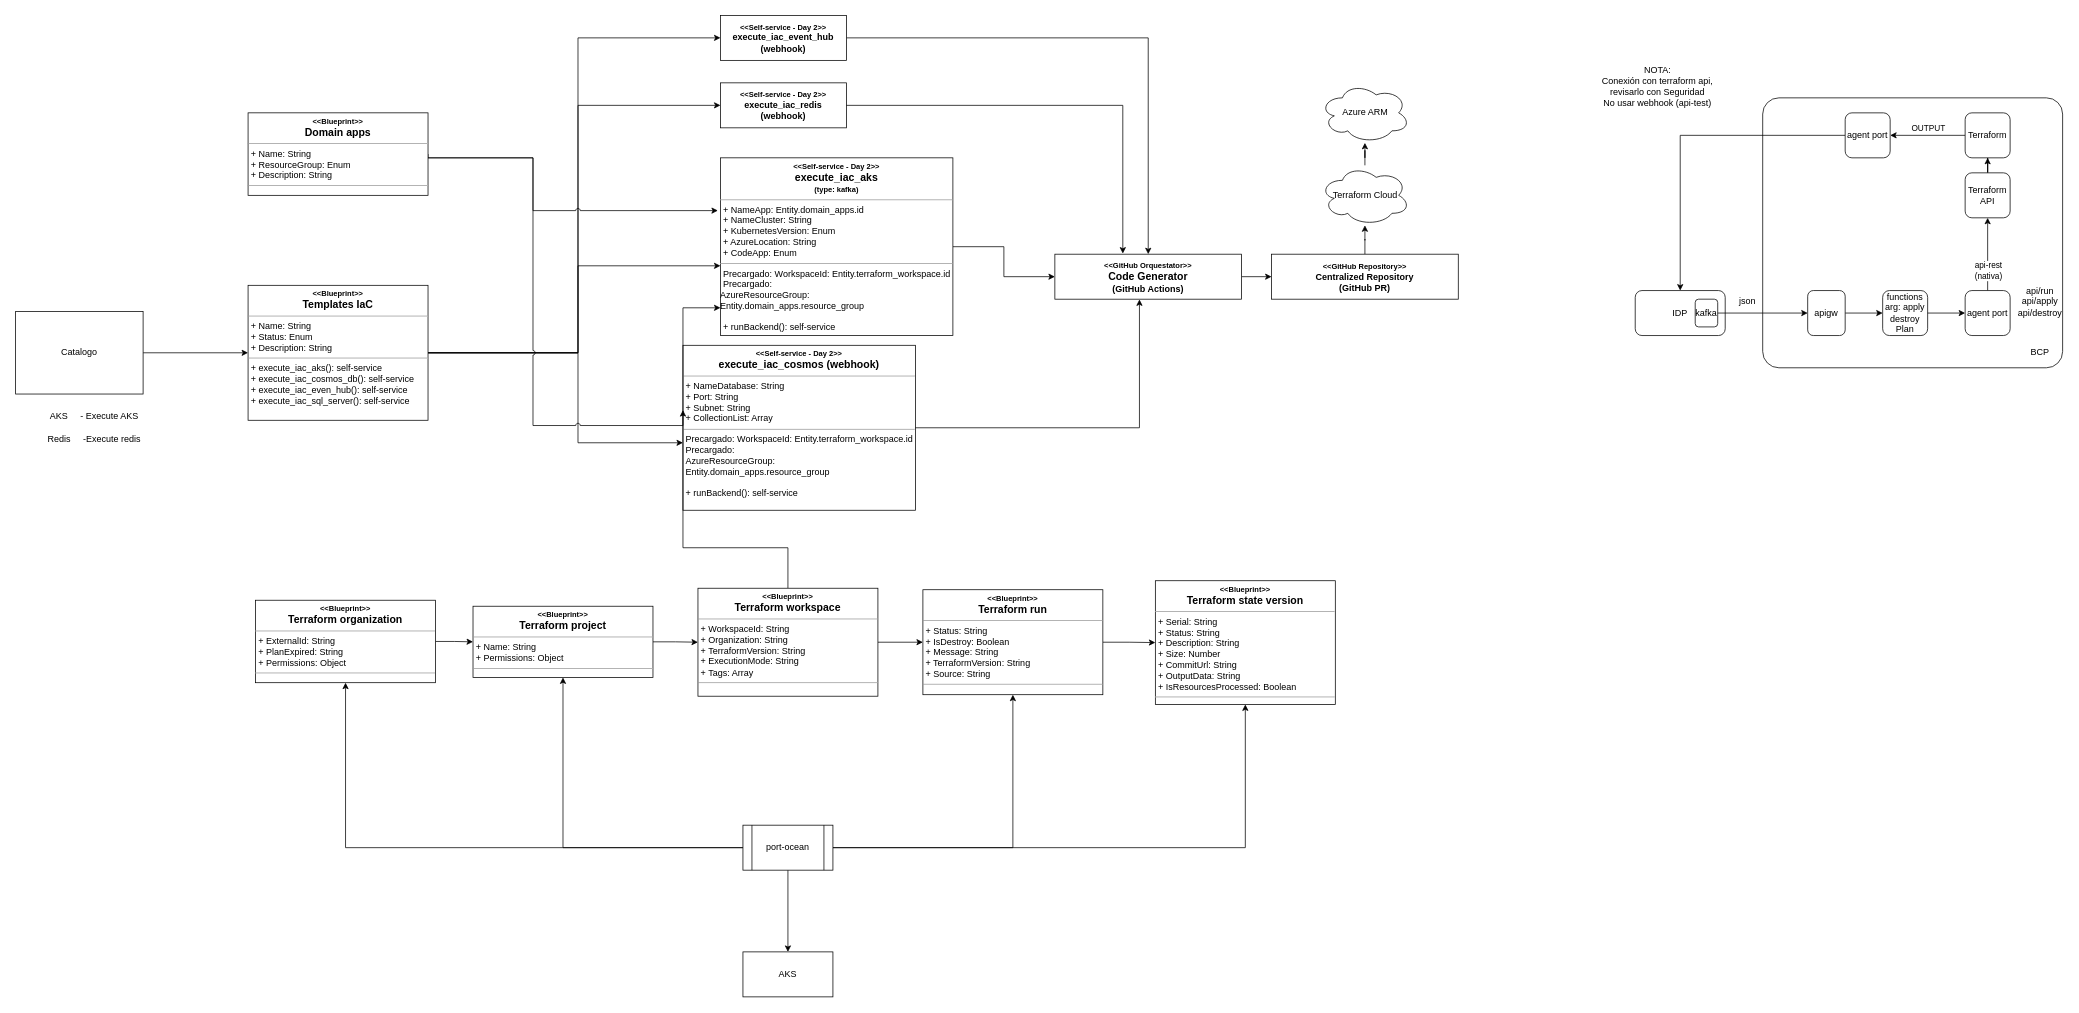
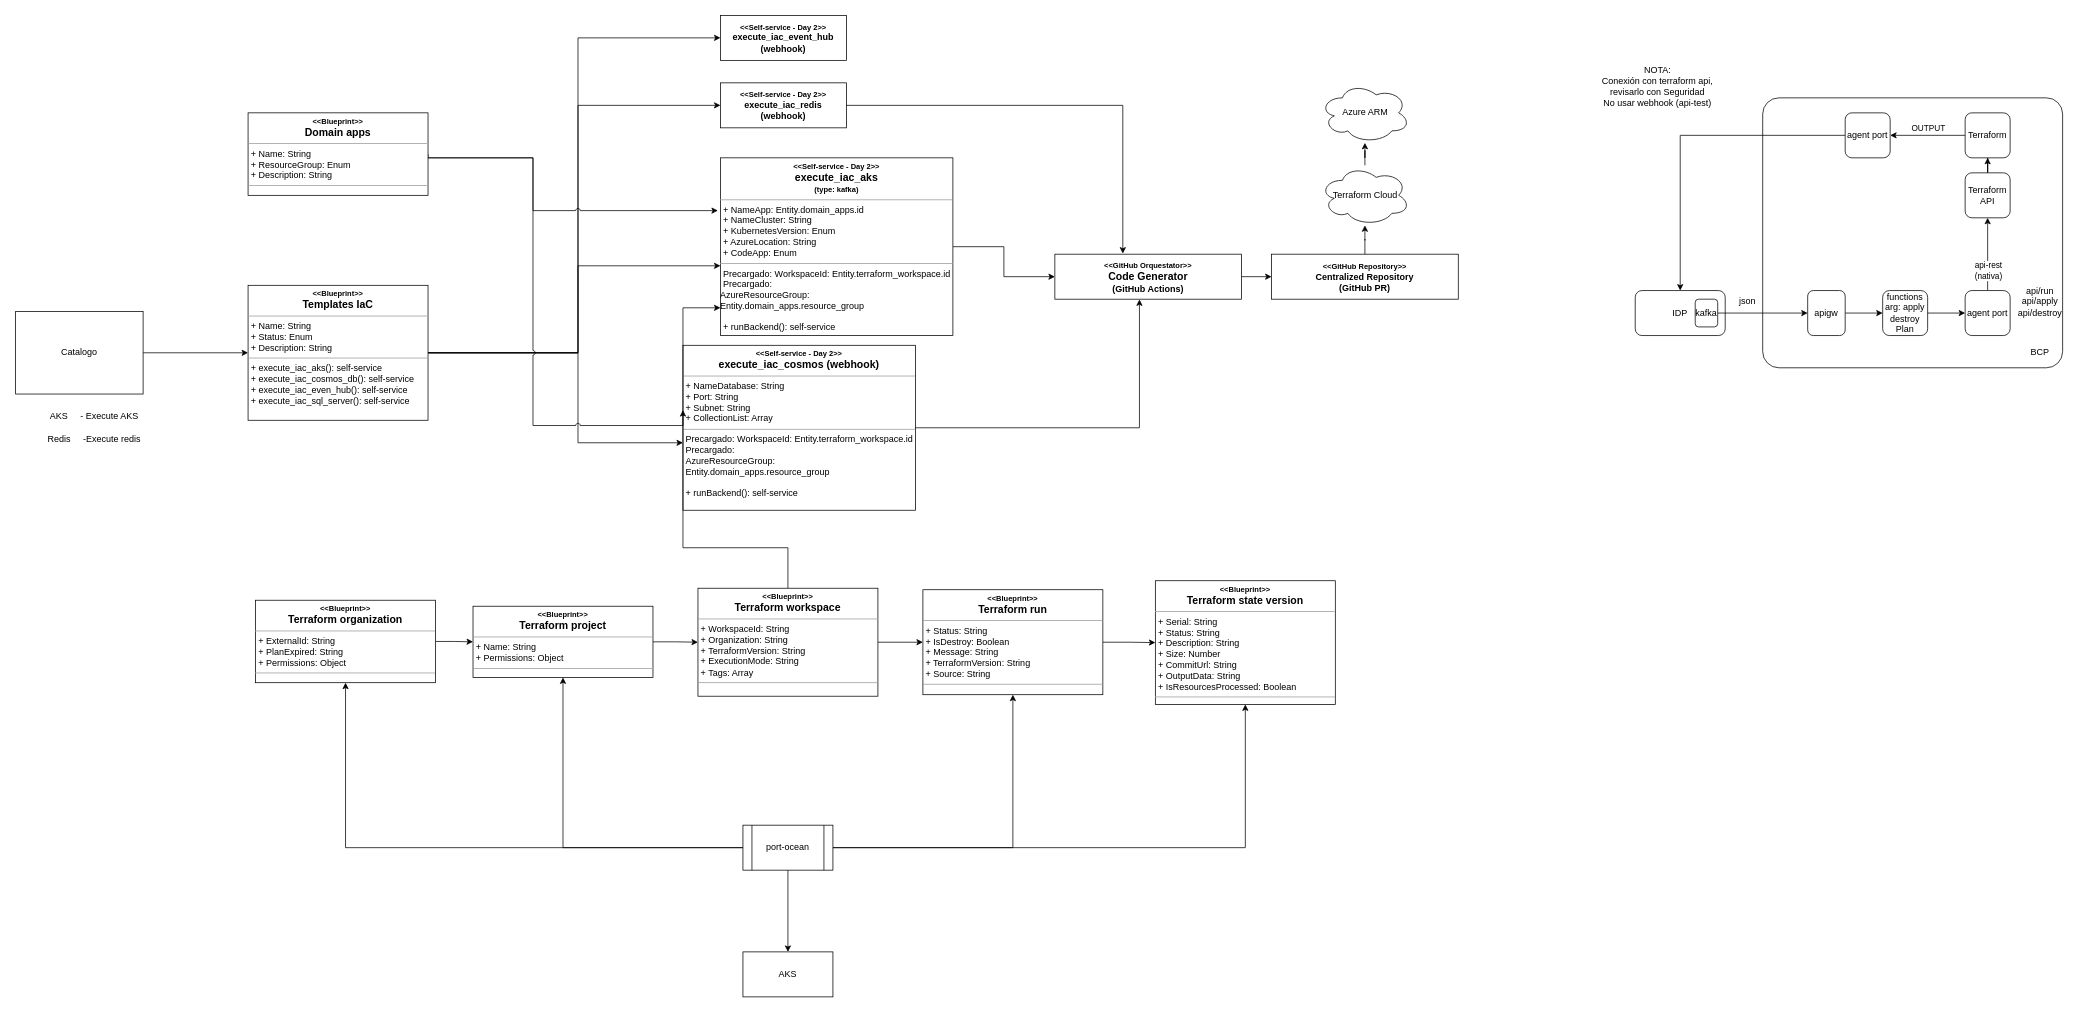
(1148, 142) -> none
